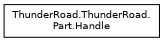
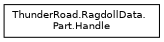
(82, 21) -> (82, 21)
